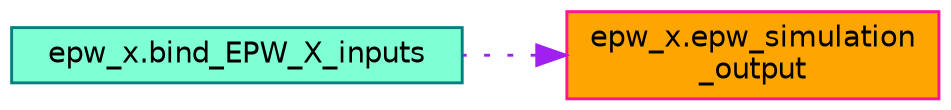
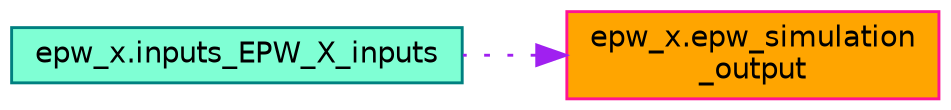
(237, 55) -> (237, 55)
